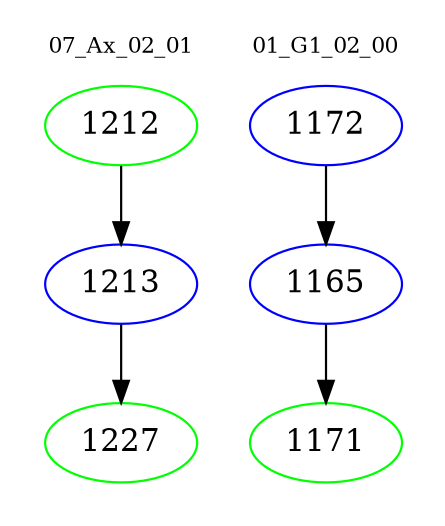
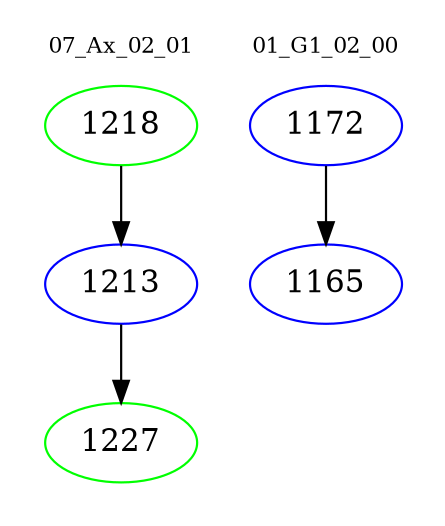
(121, 126) -> (121, 126)
(326, 443) -> none
